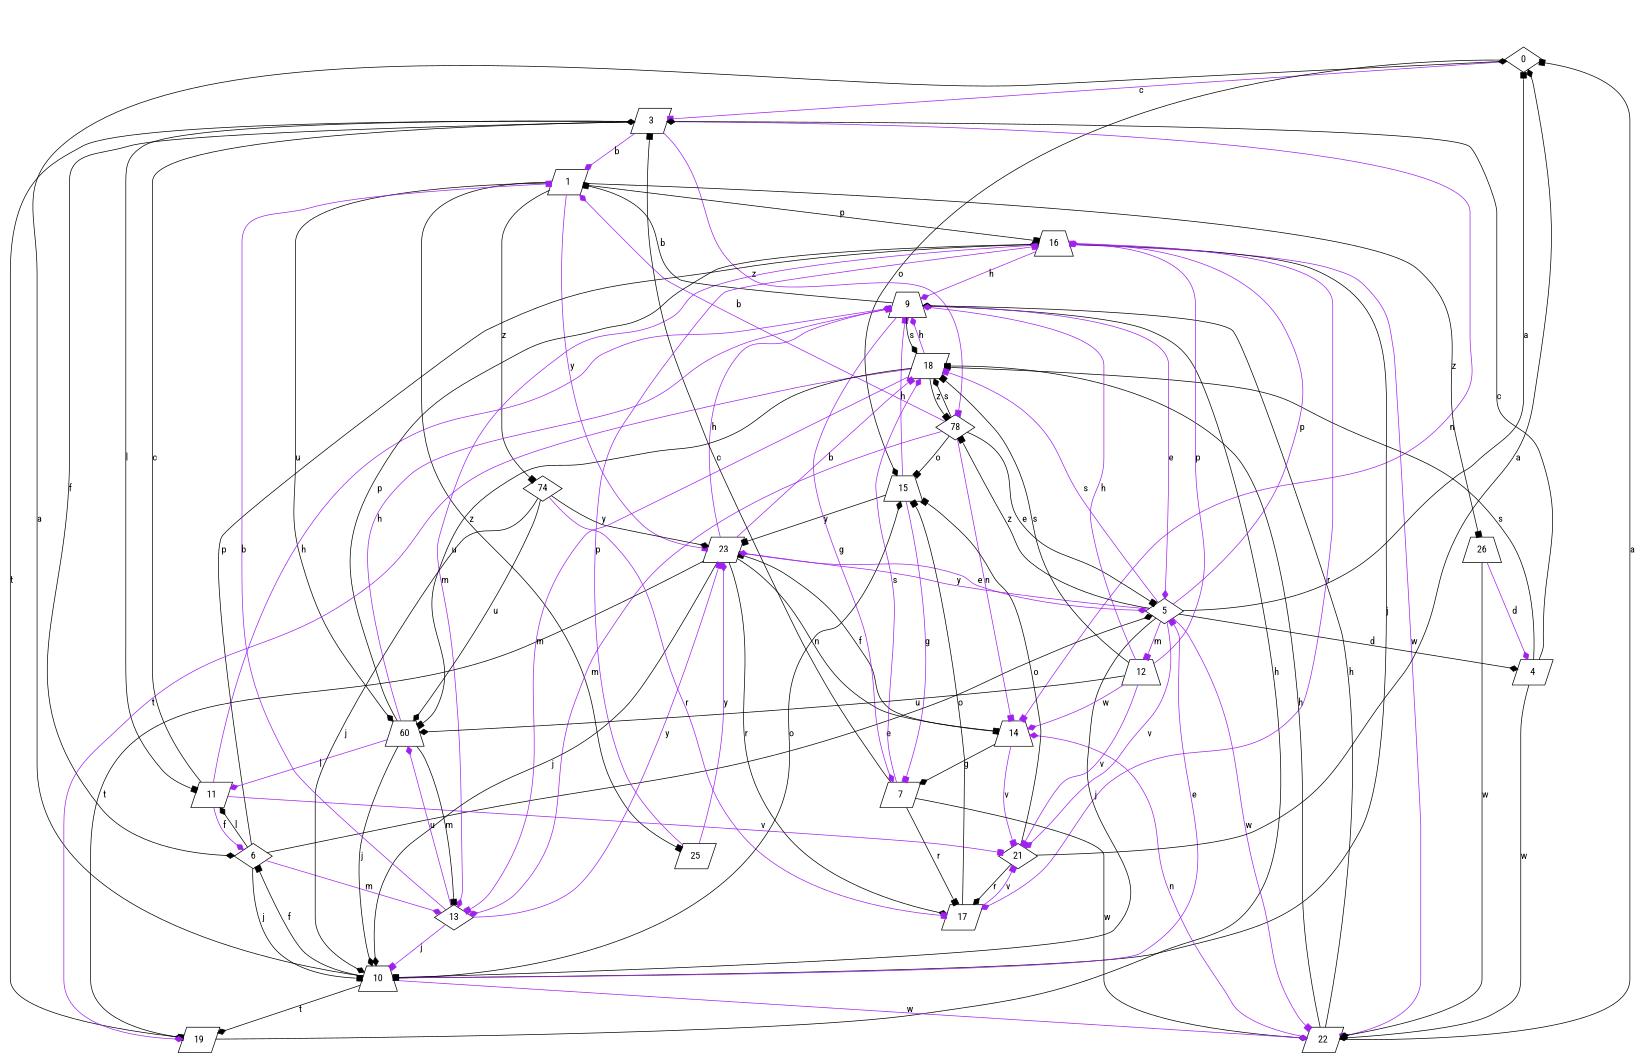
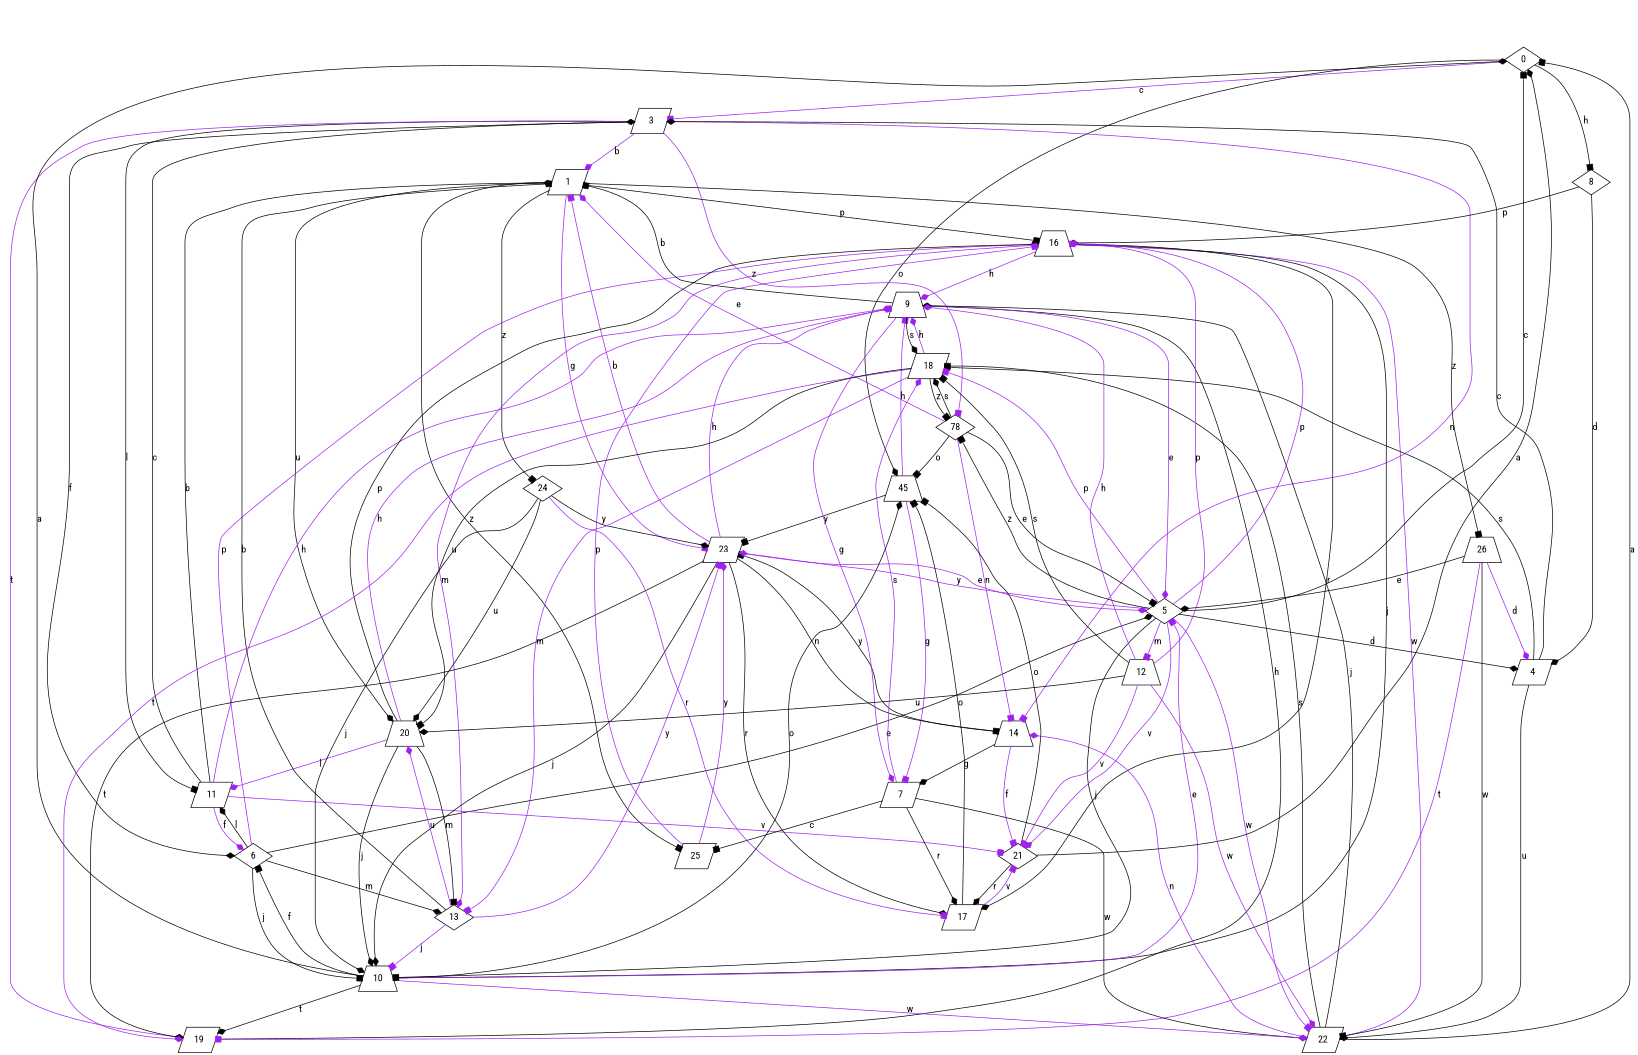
none -> (1591, 182)
(739, 305) -> (739, 305)
none -> (185, 324)
(1526, 335) -> (1526, 335)
(448, 357) -> (448, 357)
(10, 362) -> (10, 362)
(573, 366) -> (573, 366)
(729, 369) -> (729, 369)
(242, 454) -> (242, 454)
(822, 460) -> (616, 386)
(723, 477) -> (802, 824)
(543, 489) -> (543, 489)
(903, 489) -> (903, 489)
(1086, 489) -> (1086, 489)
(1329, 560) -> (1329, 560)
none -> (1335, 589)
(619, 617) -> none
(861, 642) -> (861, 642)
(1351, 672) -> (1351, 672)
(247, 700) -> (247, 700)
(1301, 703) -> (1301, 703)
(1081, 709) -> (1222, 855)
(405, 734) -> (405, 734)
(1007, 795) -> (1007, 795)
(1482, 847) -> (1482, 847)
(930, 853) -> (930, 853)
(1524, 856) -> (1524, 856)
(349, 885) -> (349, 885)
none -> (999, 1029)
